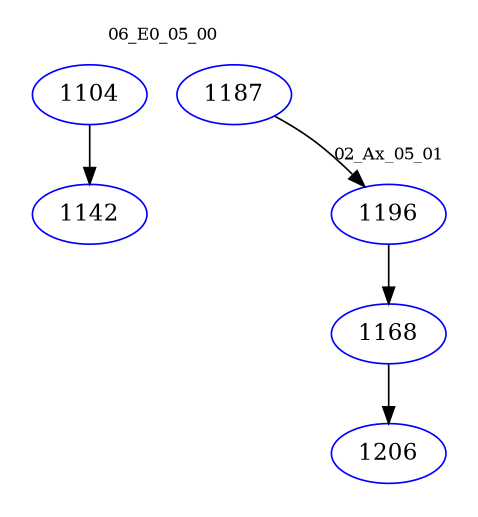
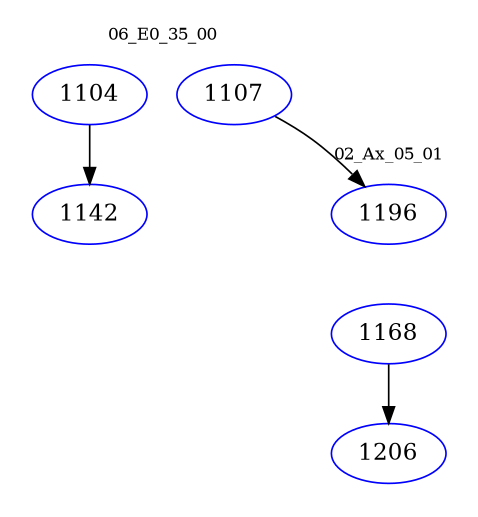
(163, 36) -> (163, 36)
(234, 95) -> (234, 95)
(389, 266) -> none
